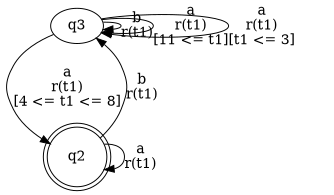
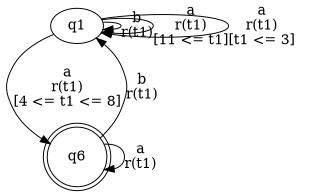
(77, 26) -> (77, 26)
(77, 157) -> (77, 157)
